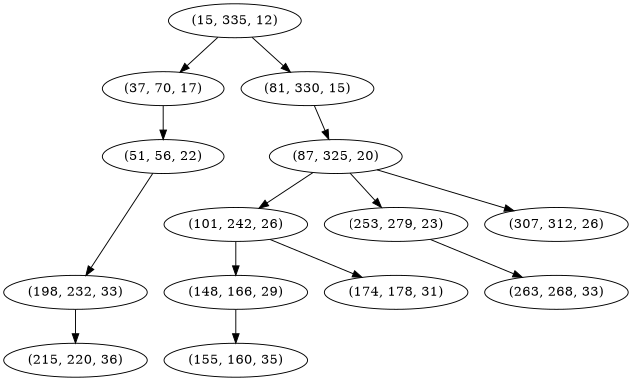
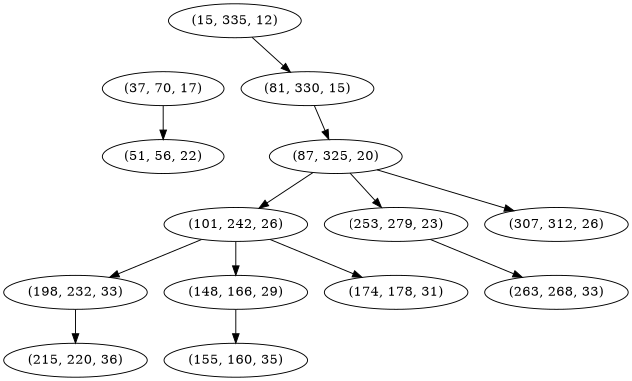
(202, 52) -> none
(122, 220) -> (160, 257)
